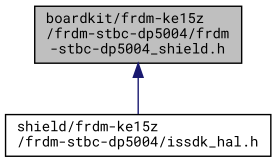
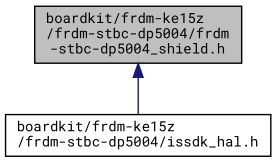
(138, 135) -> (138, 135)
